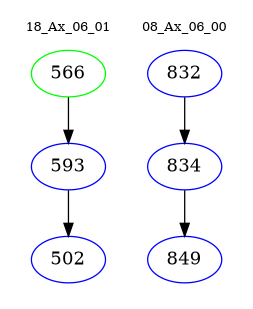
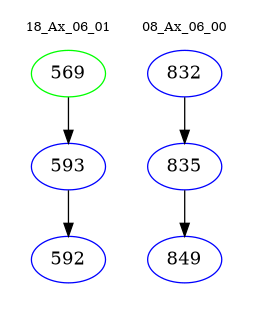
(68, 74) -> (68, 74)
(185, 167) -> (185, 167)
(68, 260) -> (68, 260)
